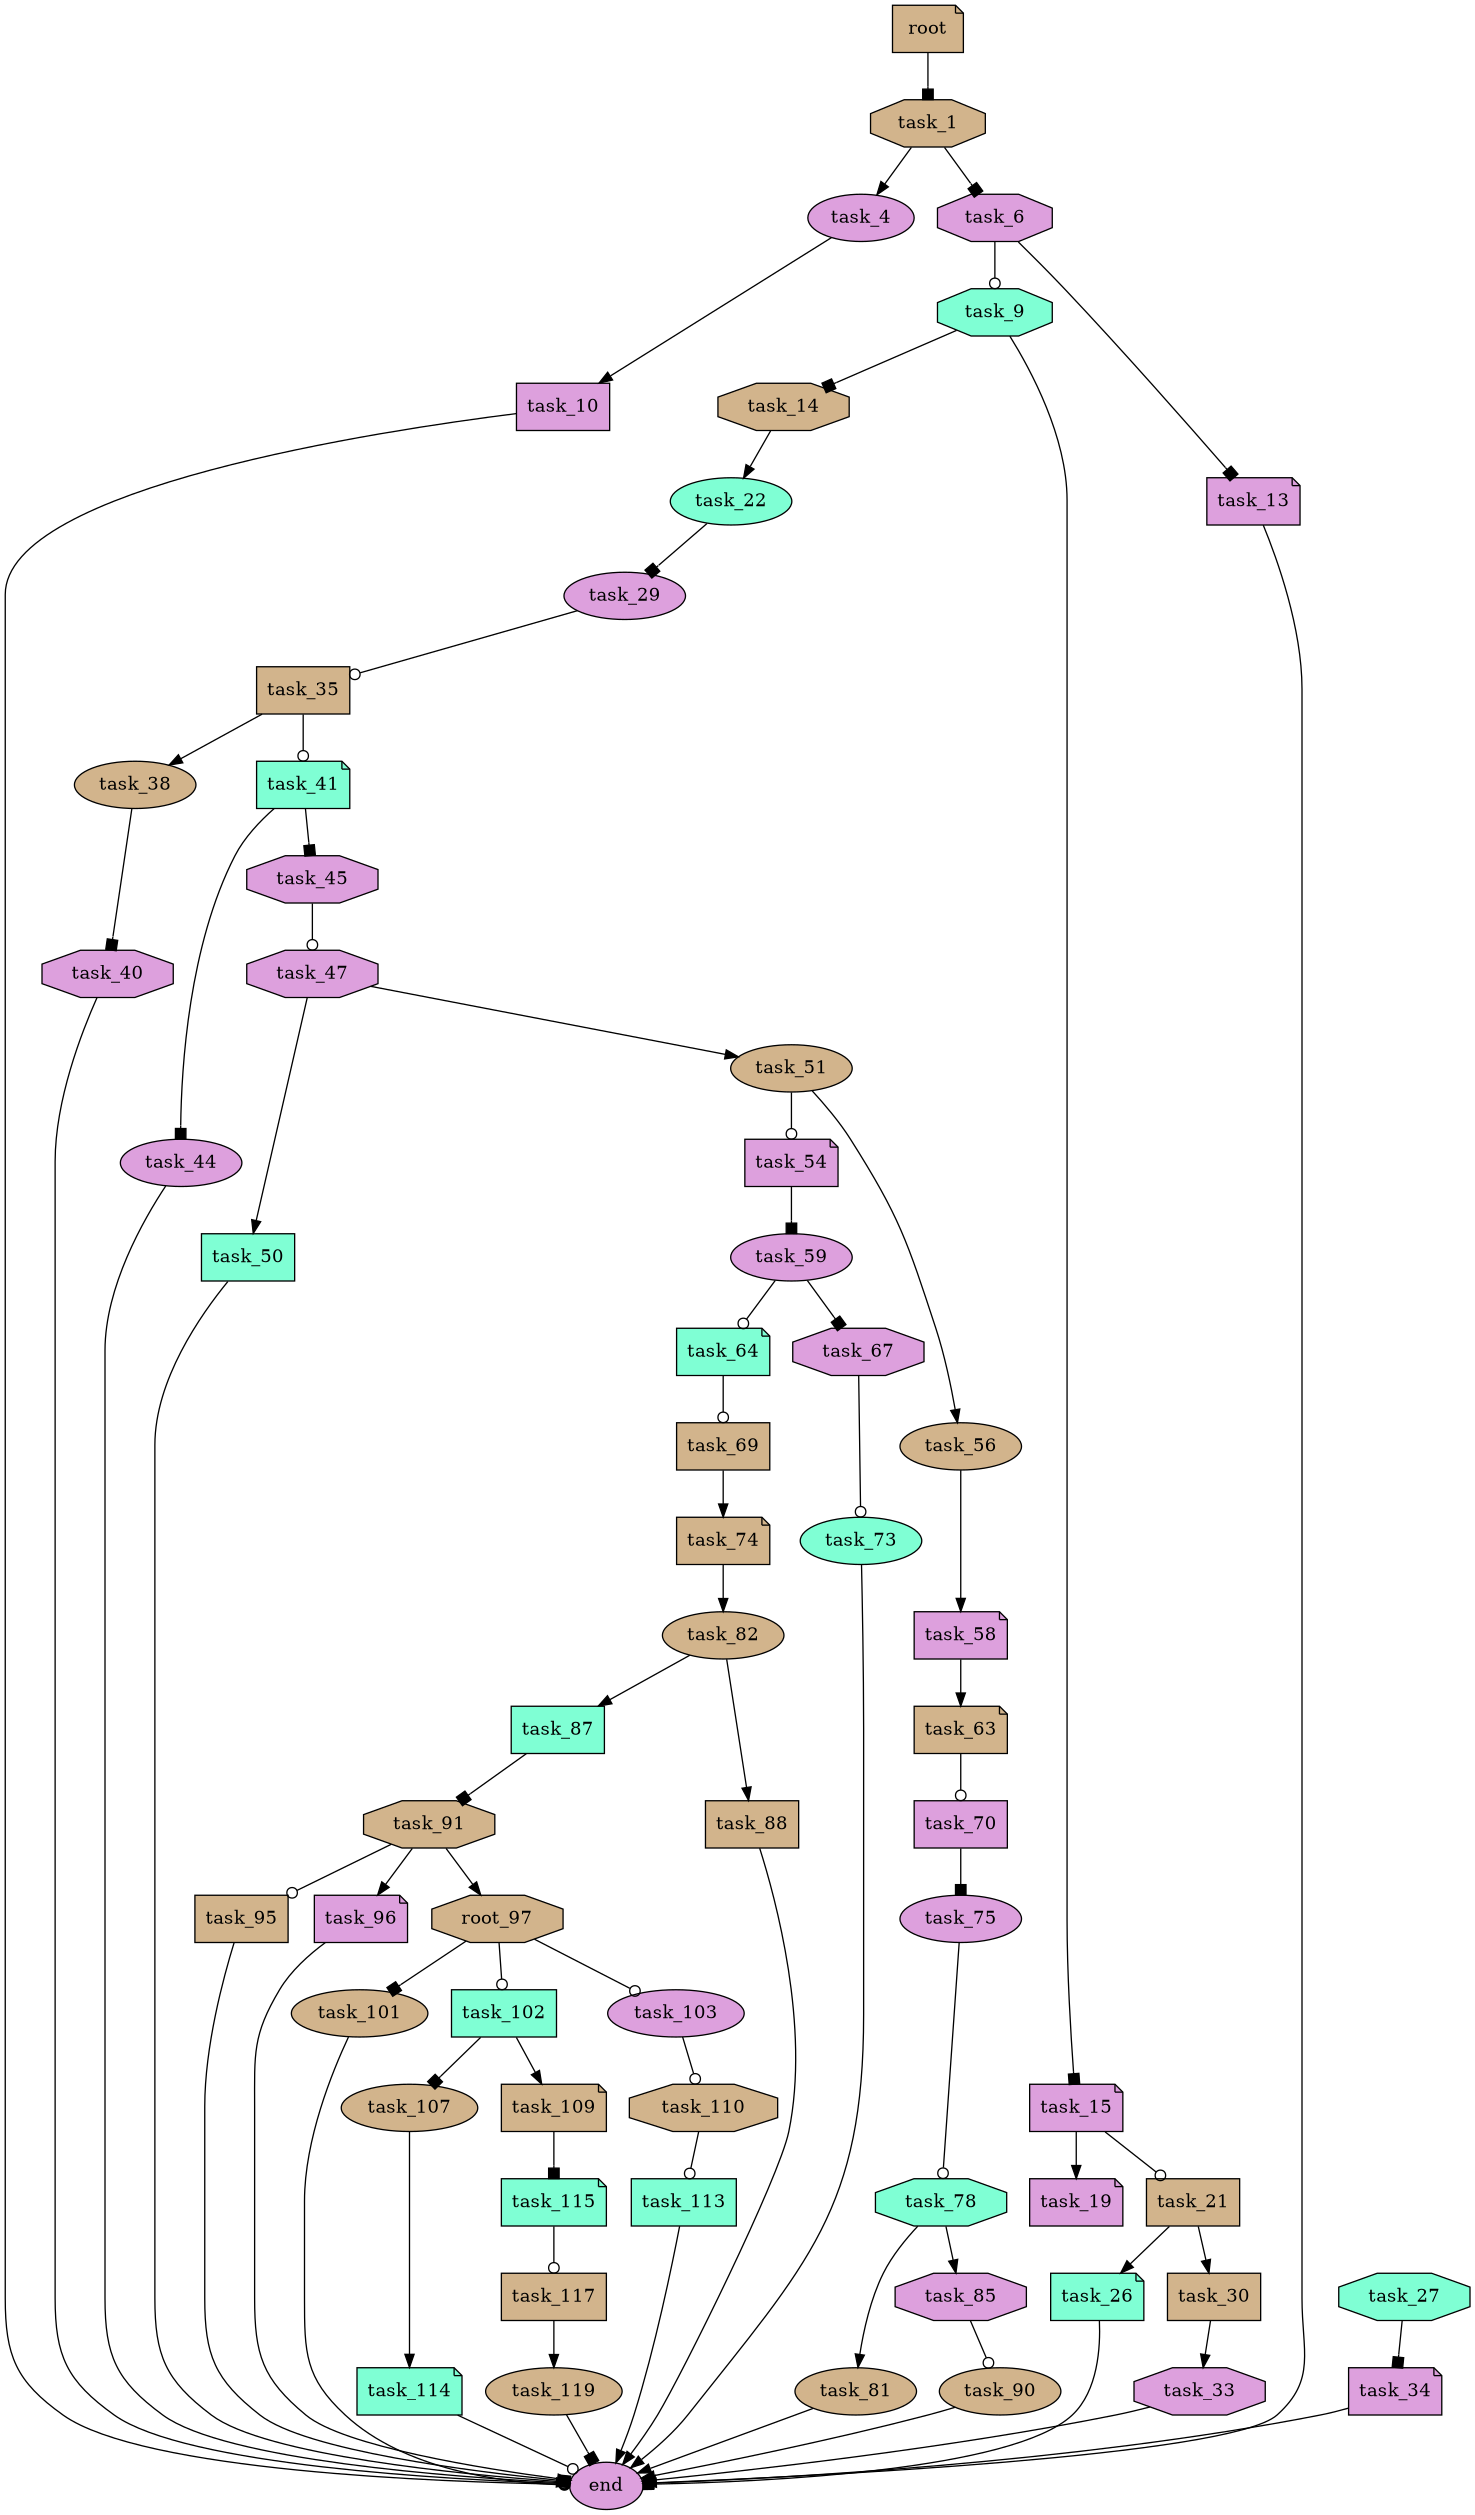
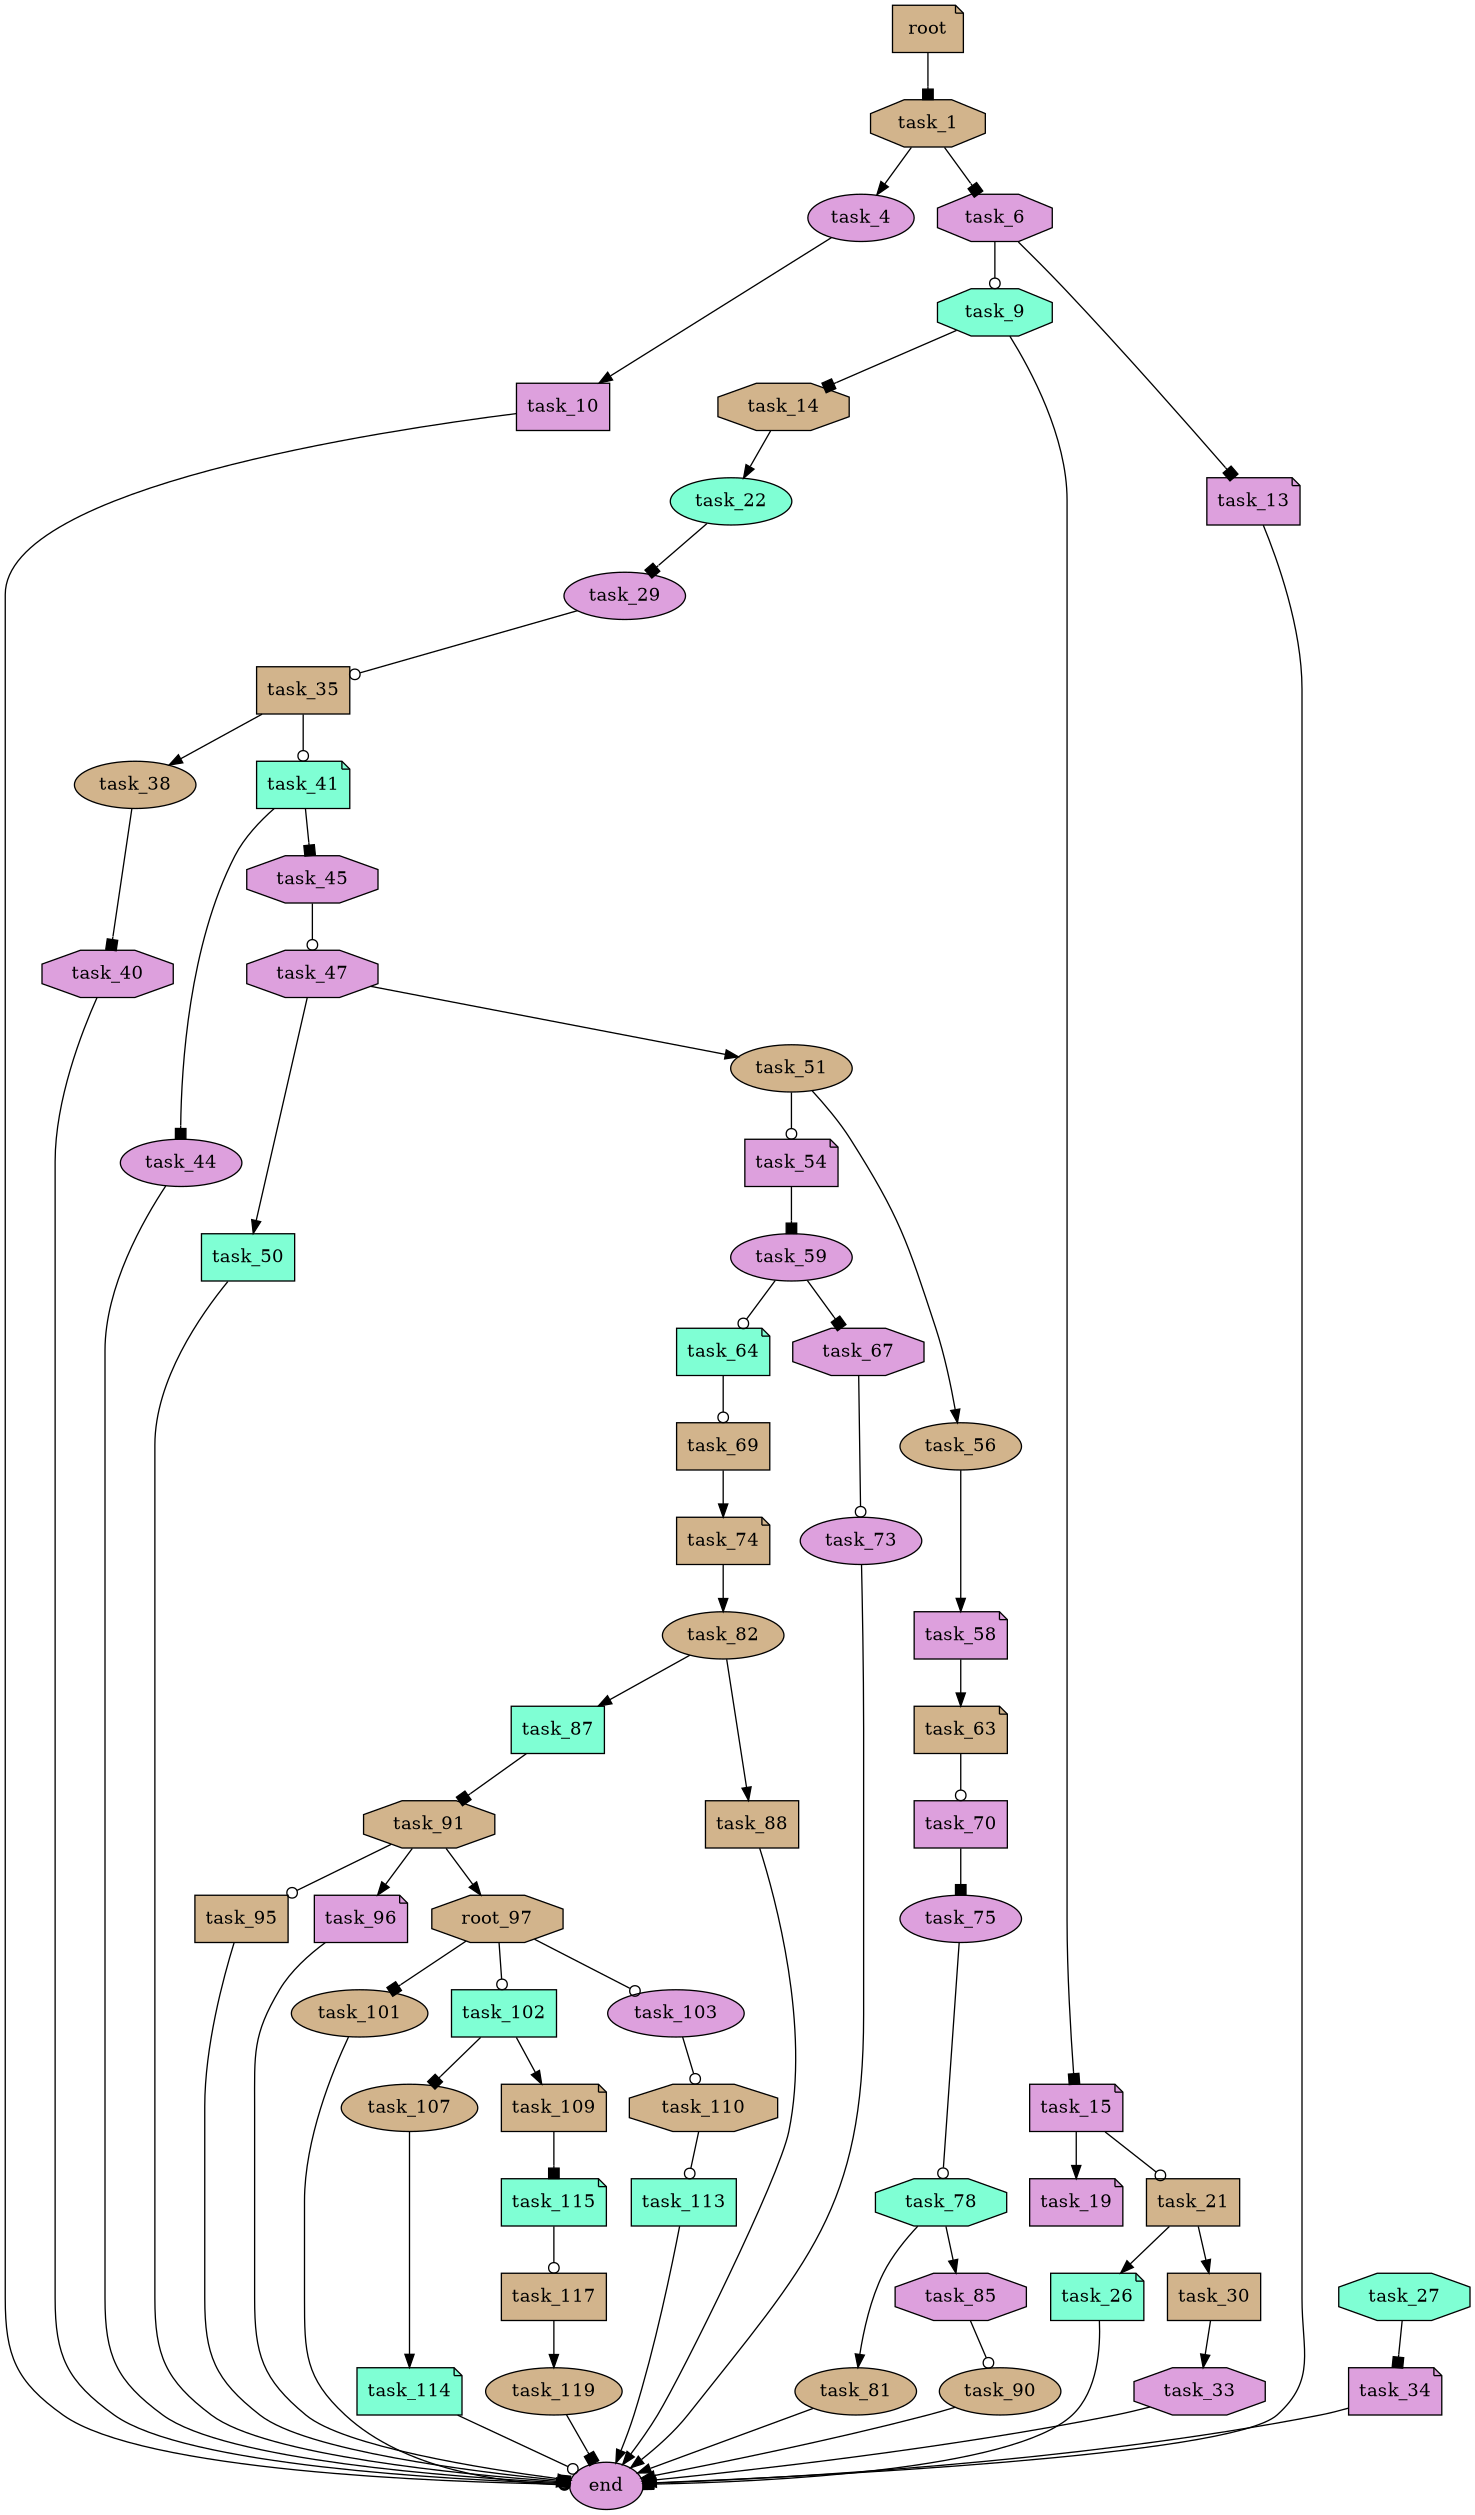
(861, 1541) -> (861, 1541)
